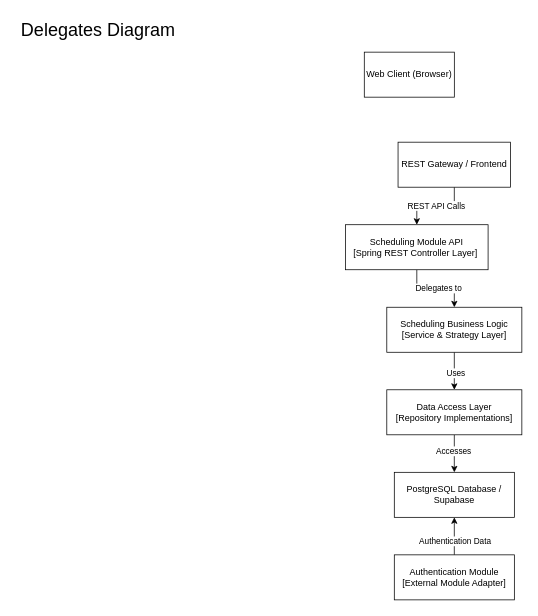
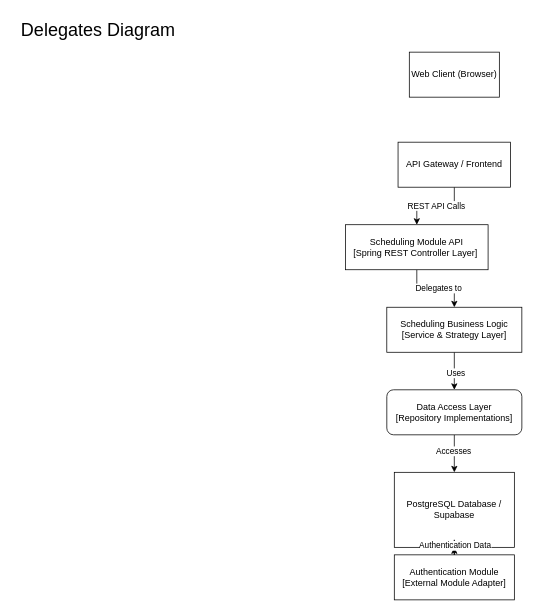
(409, 75) -> (454, 75)
(454, 165) -> (454, 165)
(454, 412) -> (454, 412)
(454, 495) -> (454, 510)
